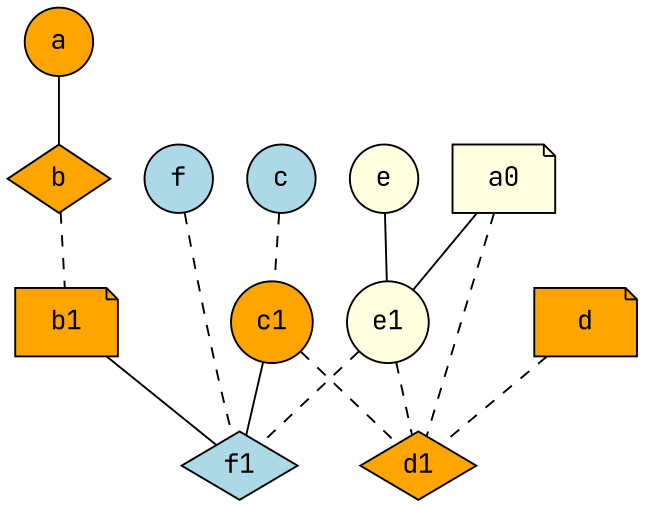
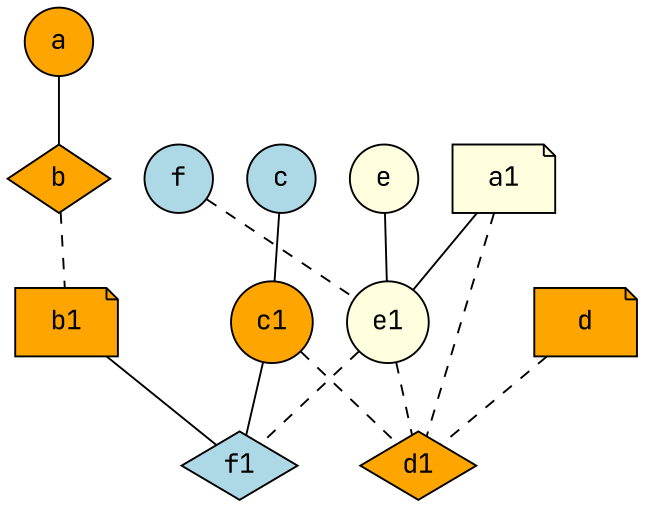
(504, 179) -> (504, 179)
(277, 247) -> (276, 261)
(207, 325) -> (288, 254)
